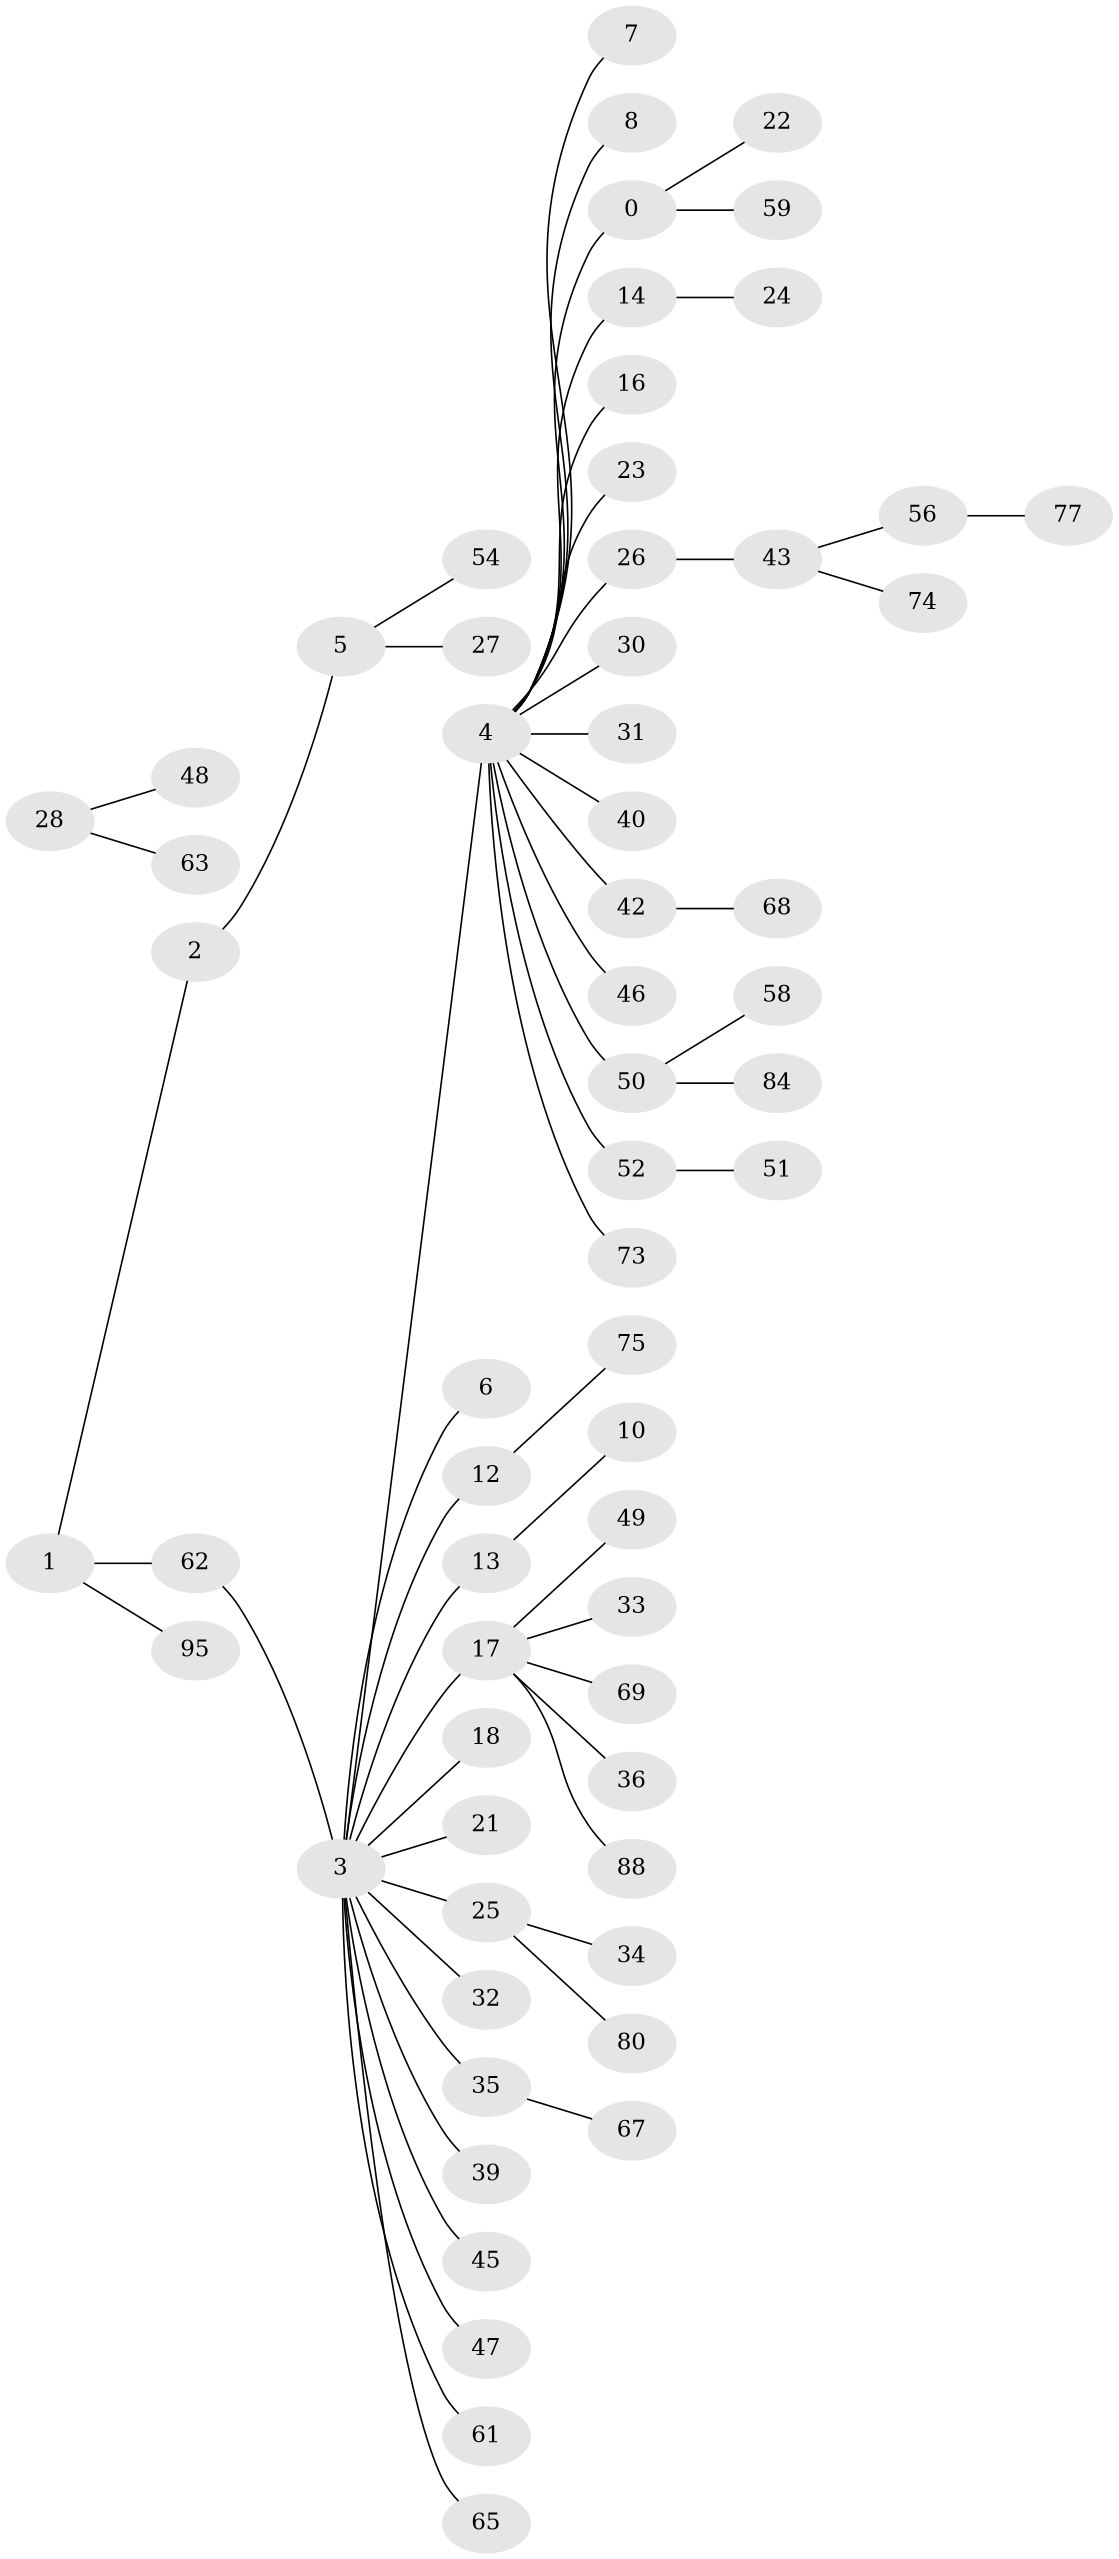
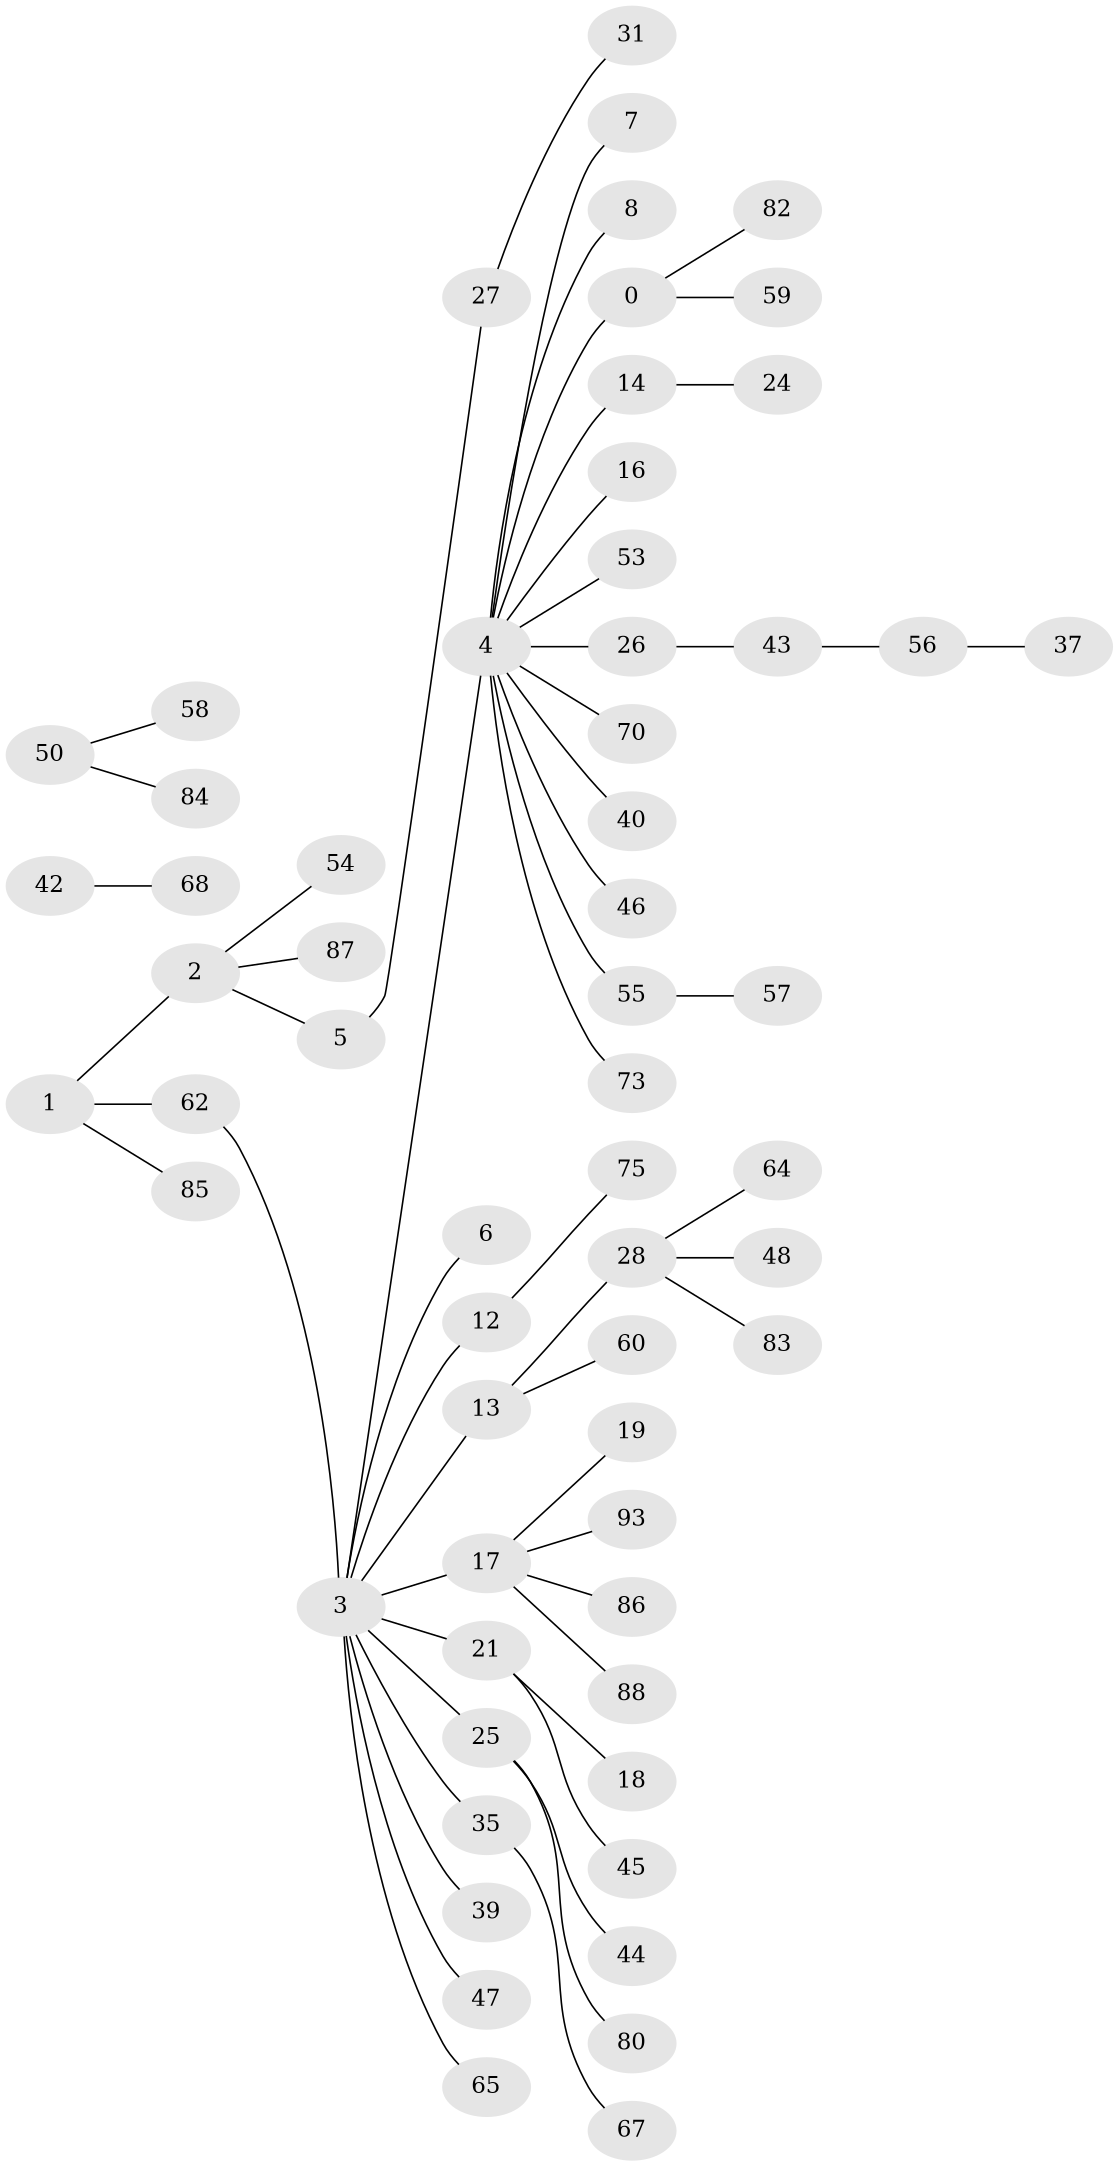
(778, 123) -> (778, 210)
(632, 472) -> (632, 559)
(1069, 516) -> (1069, 647)
(414, 603) -> (268, 919)
(923, 603) -> none
(632, 647) -> (632, 734)
(560, 734) -> (543, 159)
(555, 824) -> none
(196, 865) -> (778, 1345)
(534, 918) -> none
none -> (341, 952)
(632, 1170) -> (632, 996)
(778, 1170) -> (778, 996)
none -> (778, 1170)
none -> (559, 1334)
(632, 1432) -> (632, 1345)
(632, 1520) -> (632, 1432)
(632, 1607) -> (632, 1520)
(196, 1651) -> (196, 1191)
(632, 1694) -> none
(632, 1782) -> (632, 1607)
(414, 1803) -> (559, 1716)
(632, 1956) -> (632, 1956)
(487, 2000) -> none
(384, 2075) -> (559, 1760)
(487, 2436) -> none
